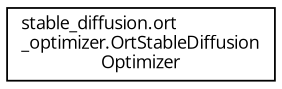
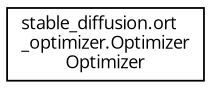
(141, 44) -> (106, 44)
